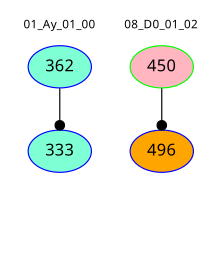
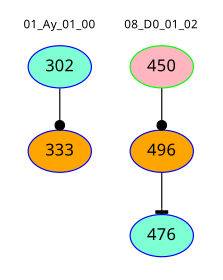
(60, 67) -> (60, 67)
(60, 151) -> (60, 151)
none -> (162, 236)
